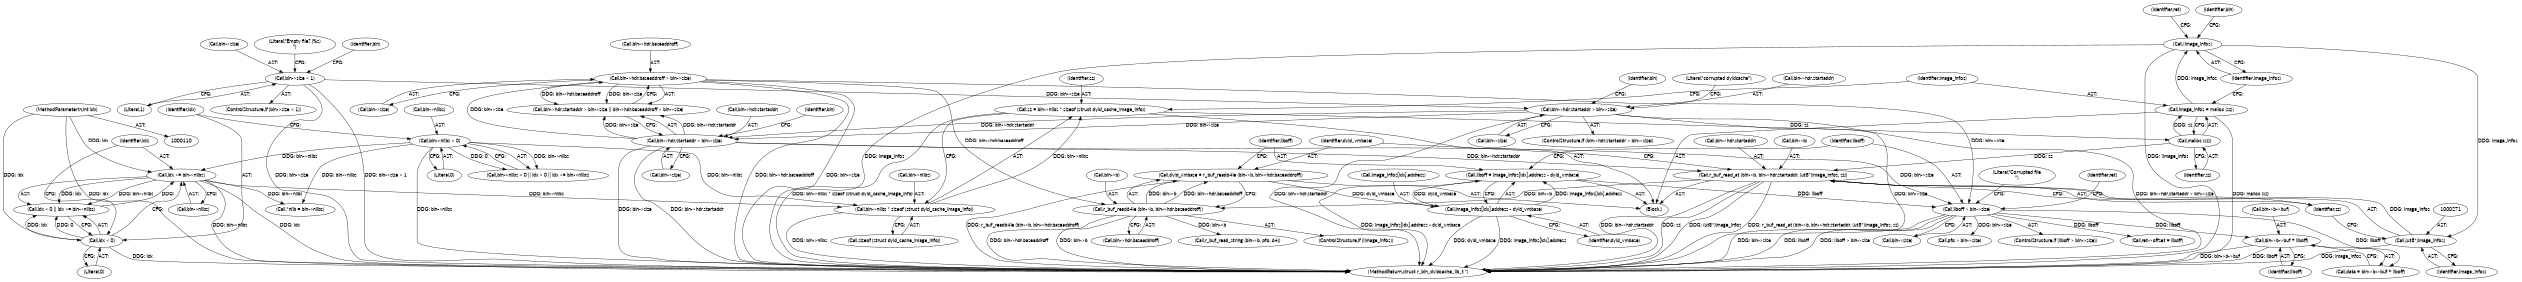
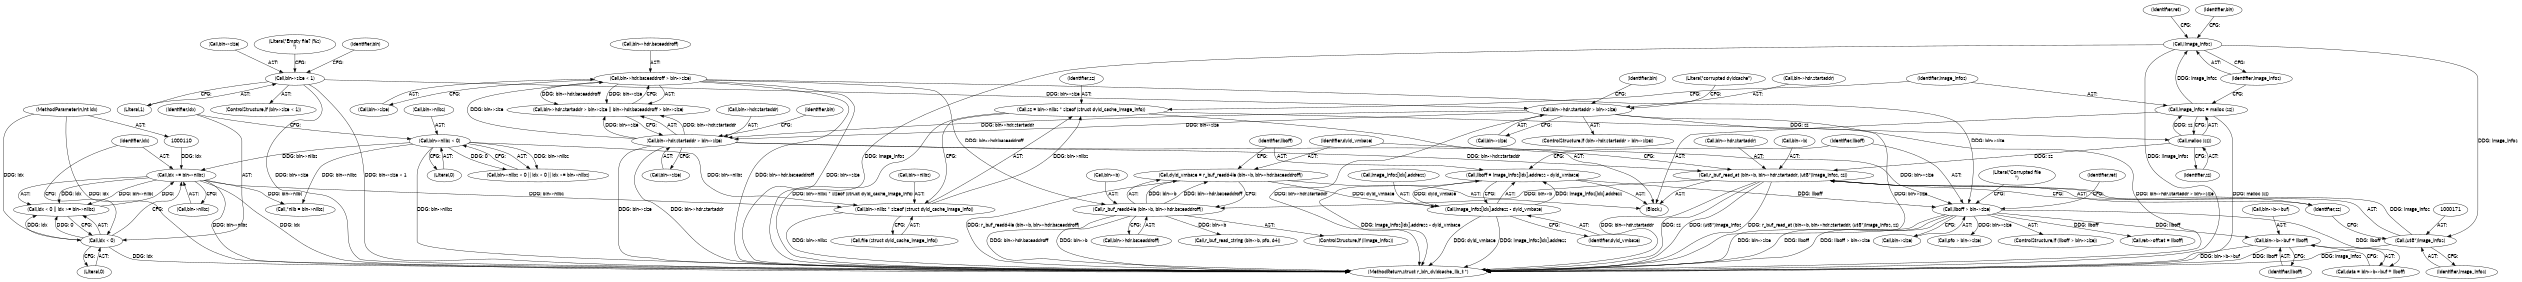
(100, 155) -> (181, 156)
(2451, 210) -> (2451, 210)
(894, 241) -> (894, 241)
